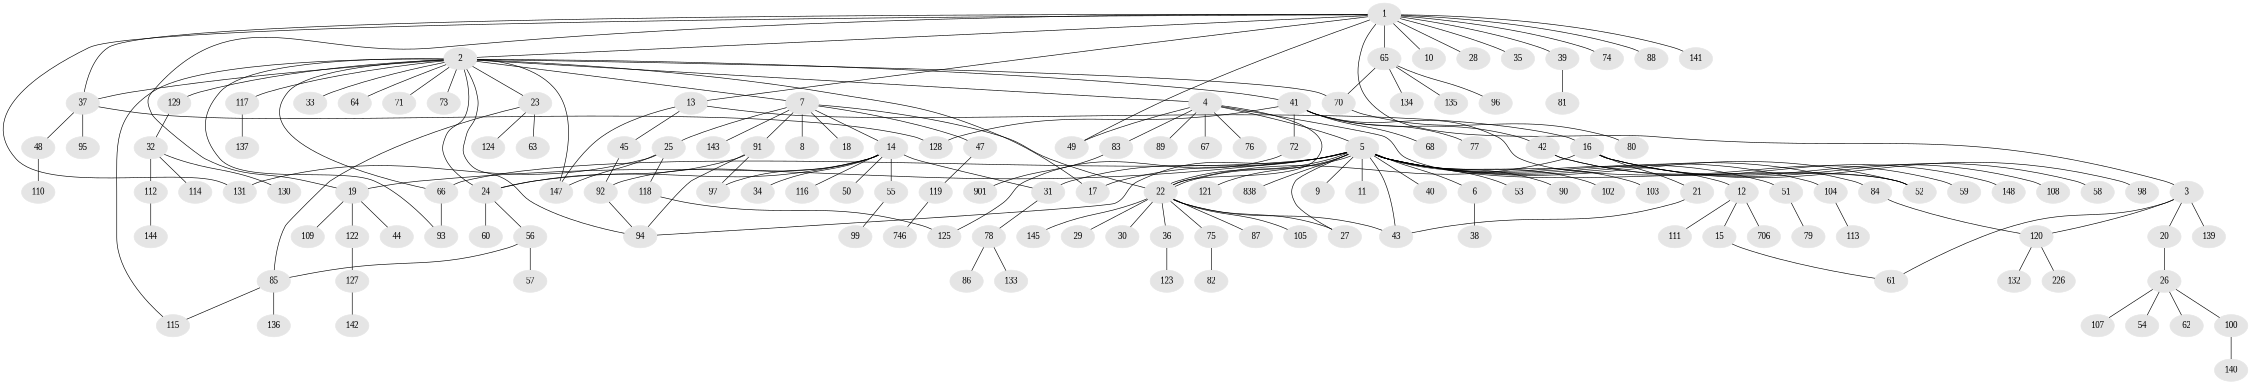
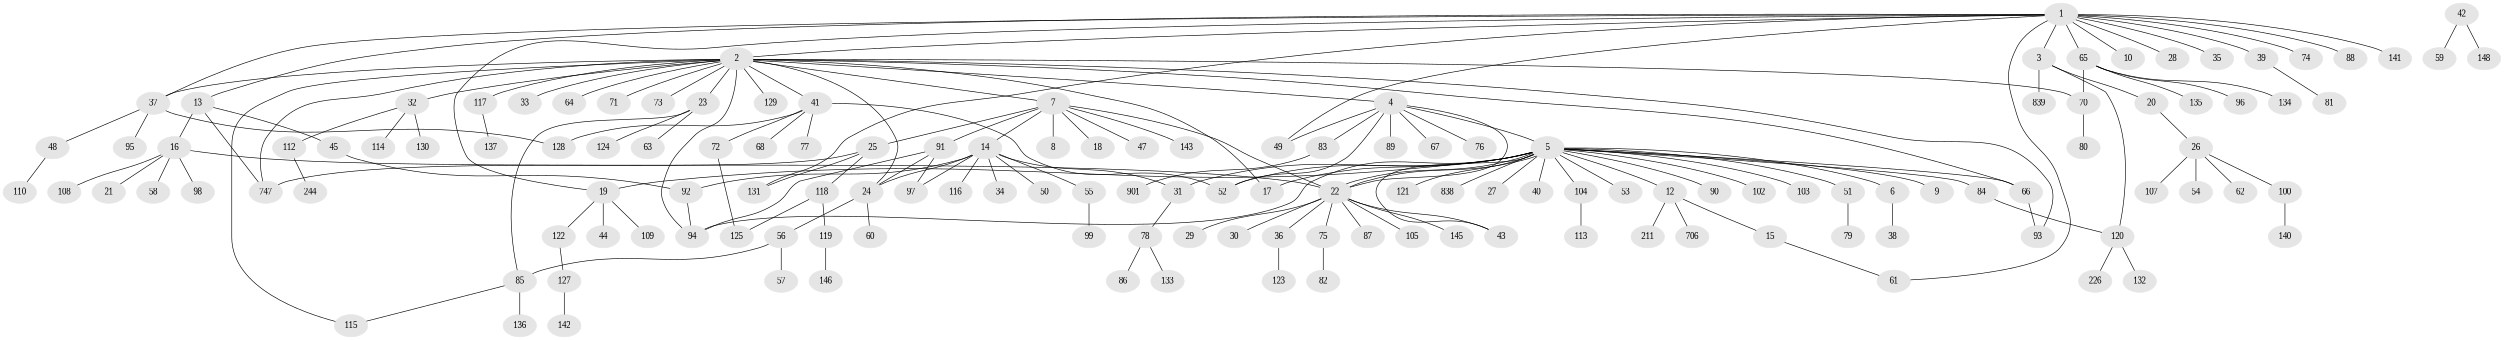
(164, 122) -> (522, 82)
(1418, 126) -> none
(954, 174) -> (823, 210)
(556, 192) -> (266, 192)
(1362, 192) -> none
(1253, 214) -> none
(1549, 219) -> none
(2035, 221) -> (2065, 198)
(151, 237) -> (310, 192)
(900, 237) -> (826, 281)
(1675, 237) -> (1648, 237)
(2209, 237) -> (2039, 103)
